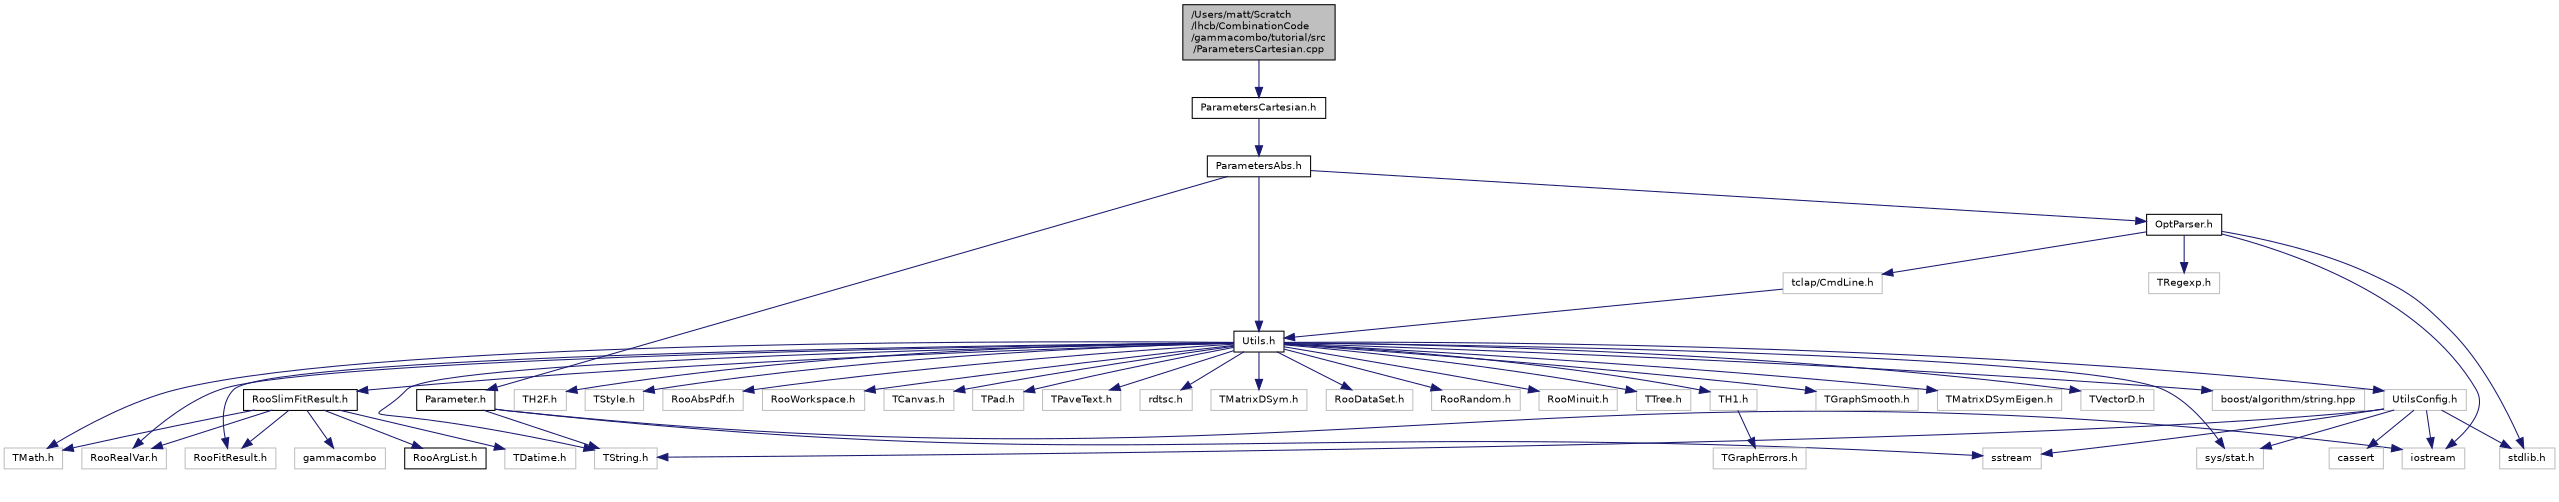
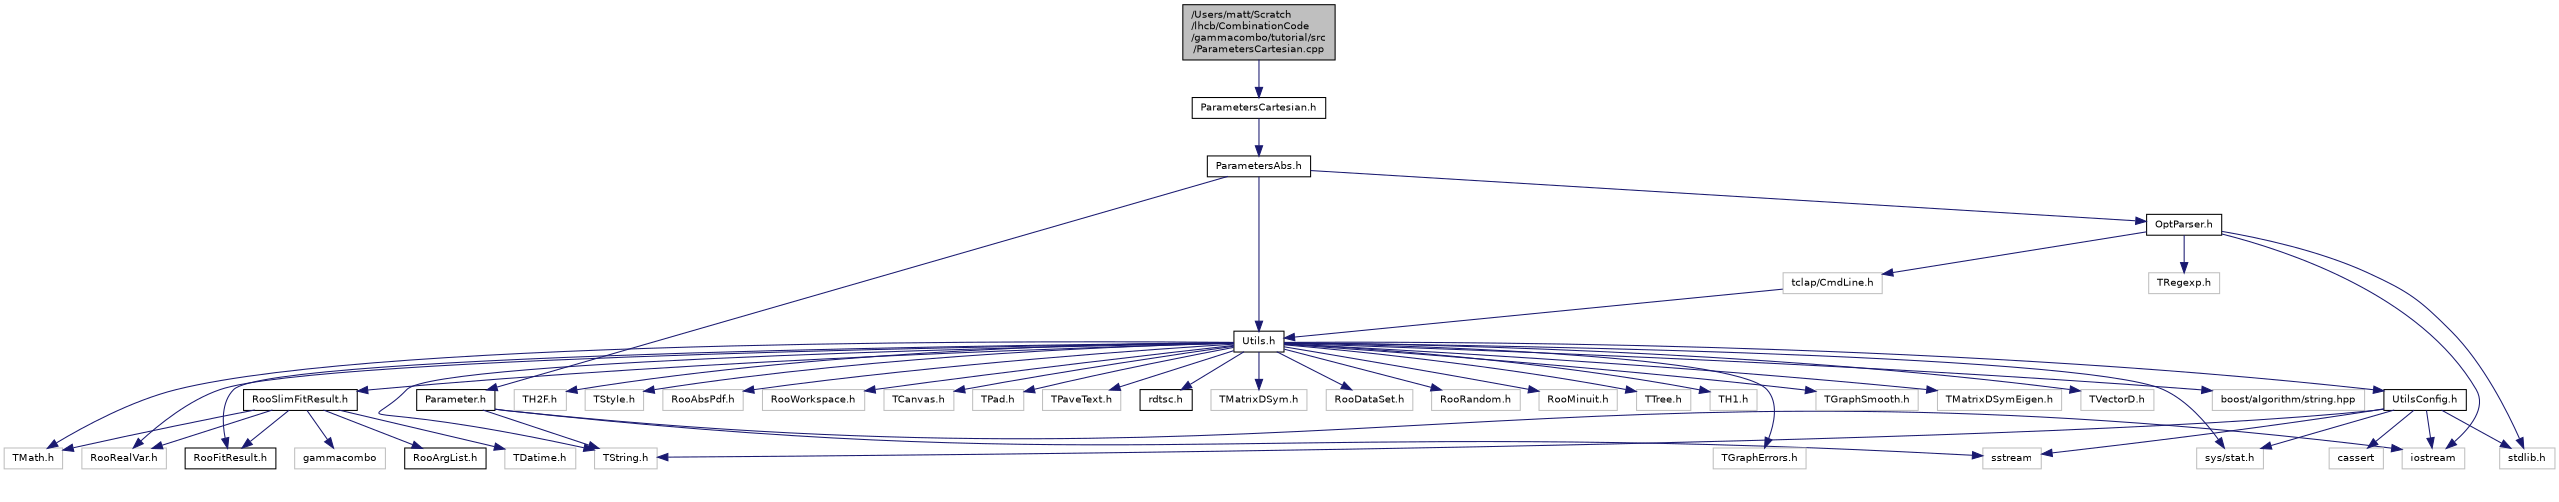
(1166, 400) -> (1166, 400)
(2425, 400) -> (2425, 400)
(1744, 424) -> (1553, 354)
(231, 458) -> (231, 458)
